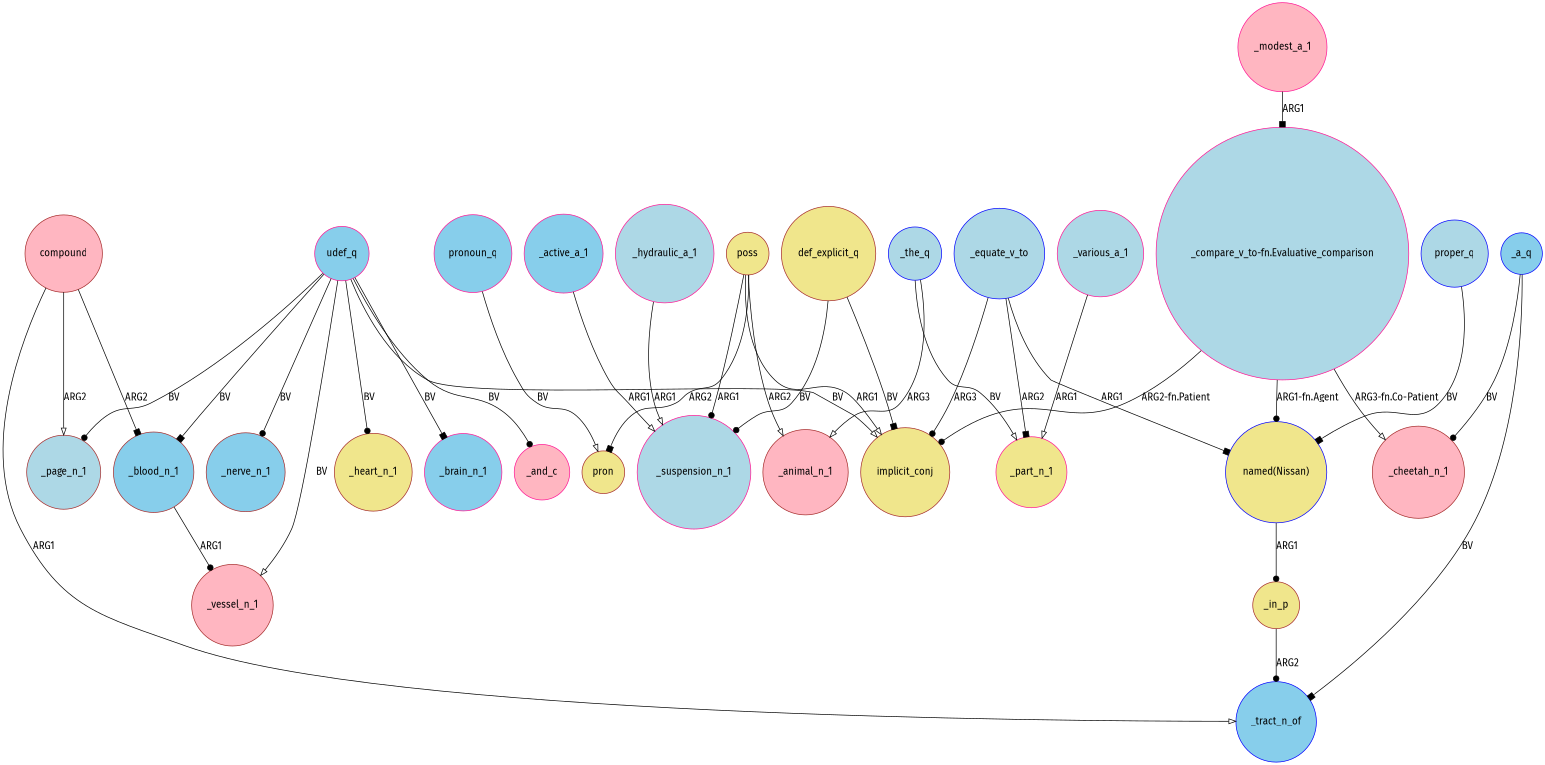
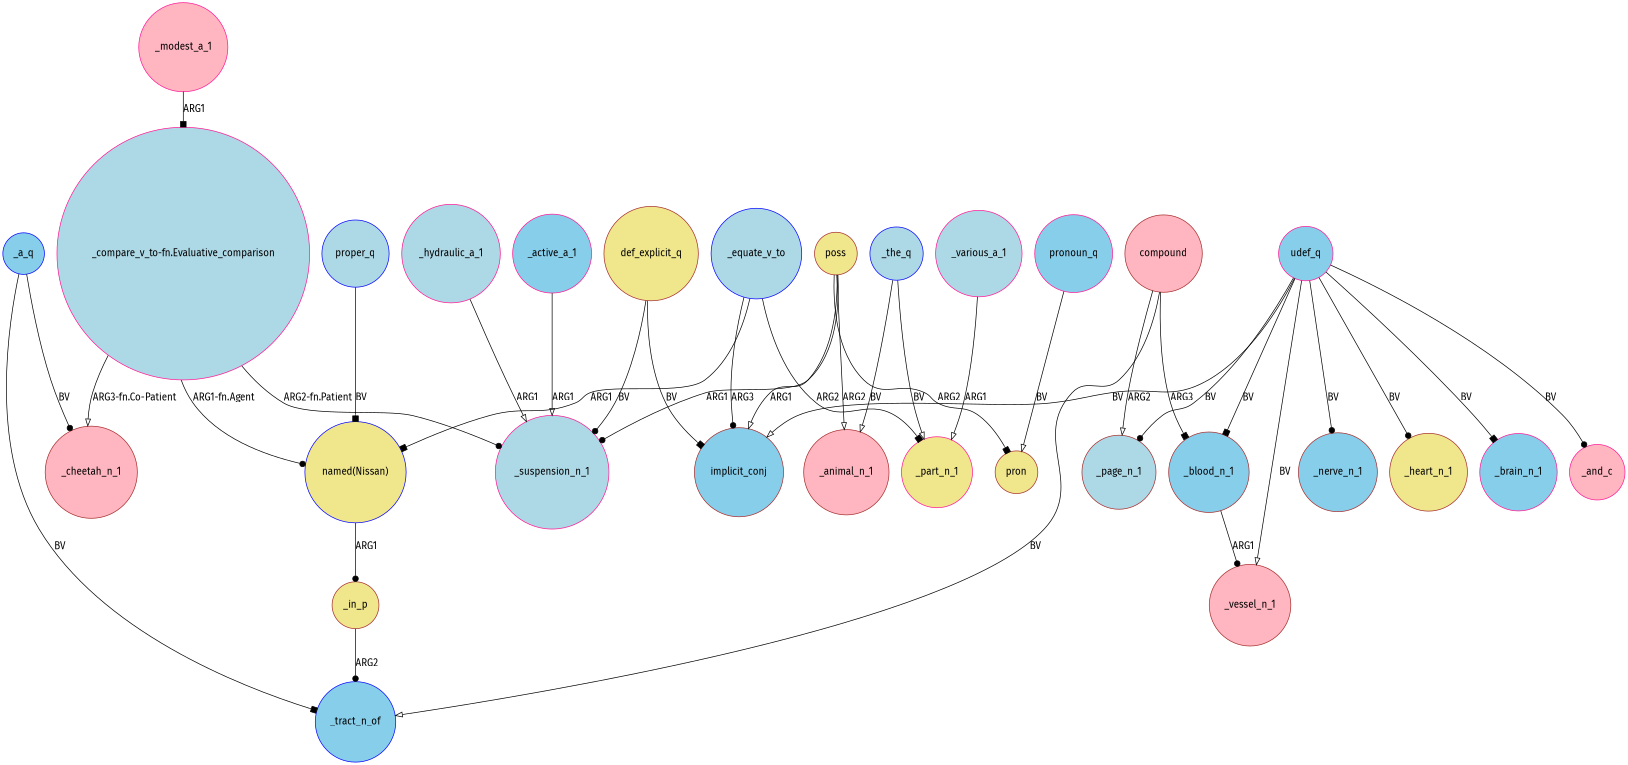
(137, 398) -> (1182, 398)
(919, 398) -> (876, 398)
(1078, 413) -> (364, 412)
(905, 472) -> (739, 472)
(44, 547) -> (1035, 547)
